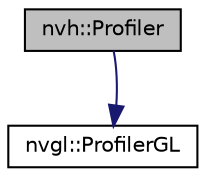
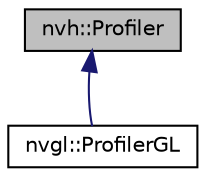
(117, 78) -> (89, 99)
